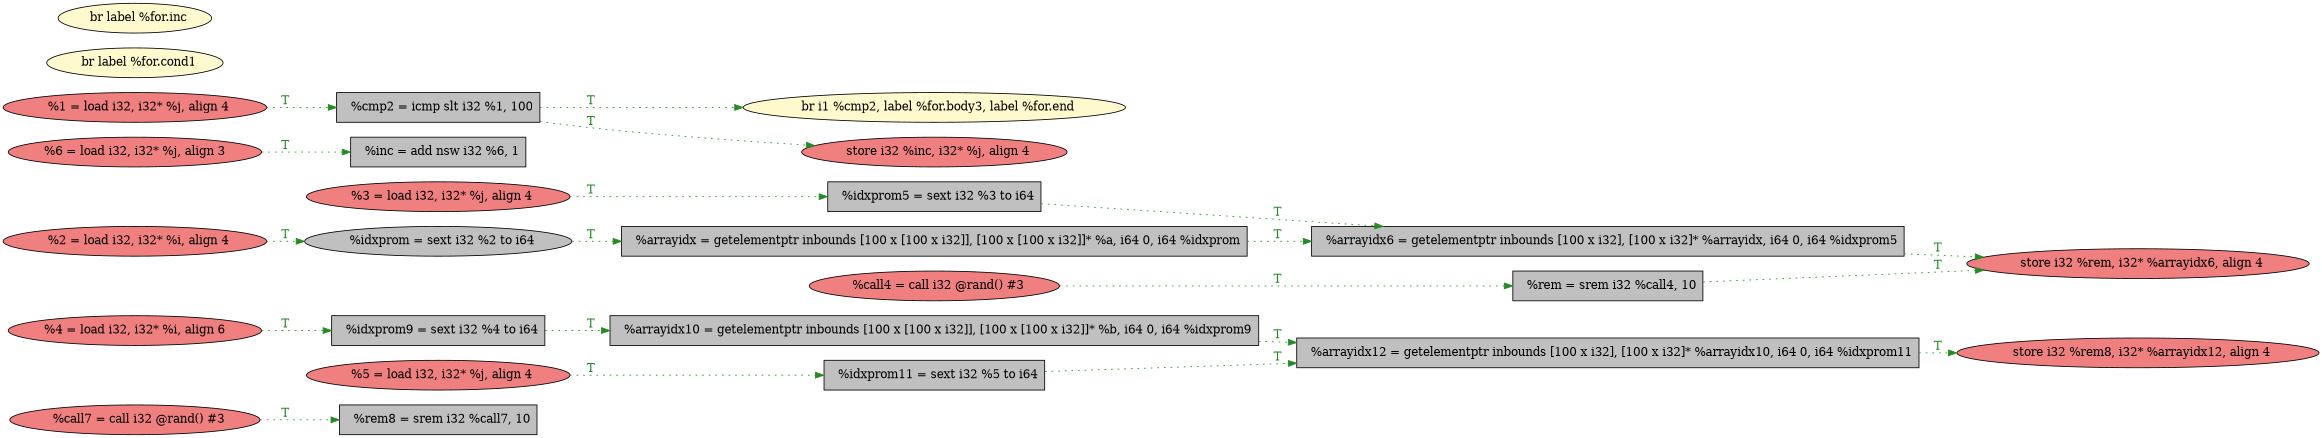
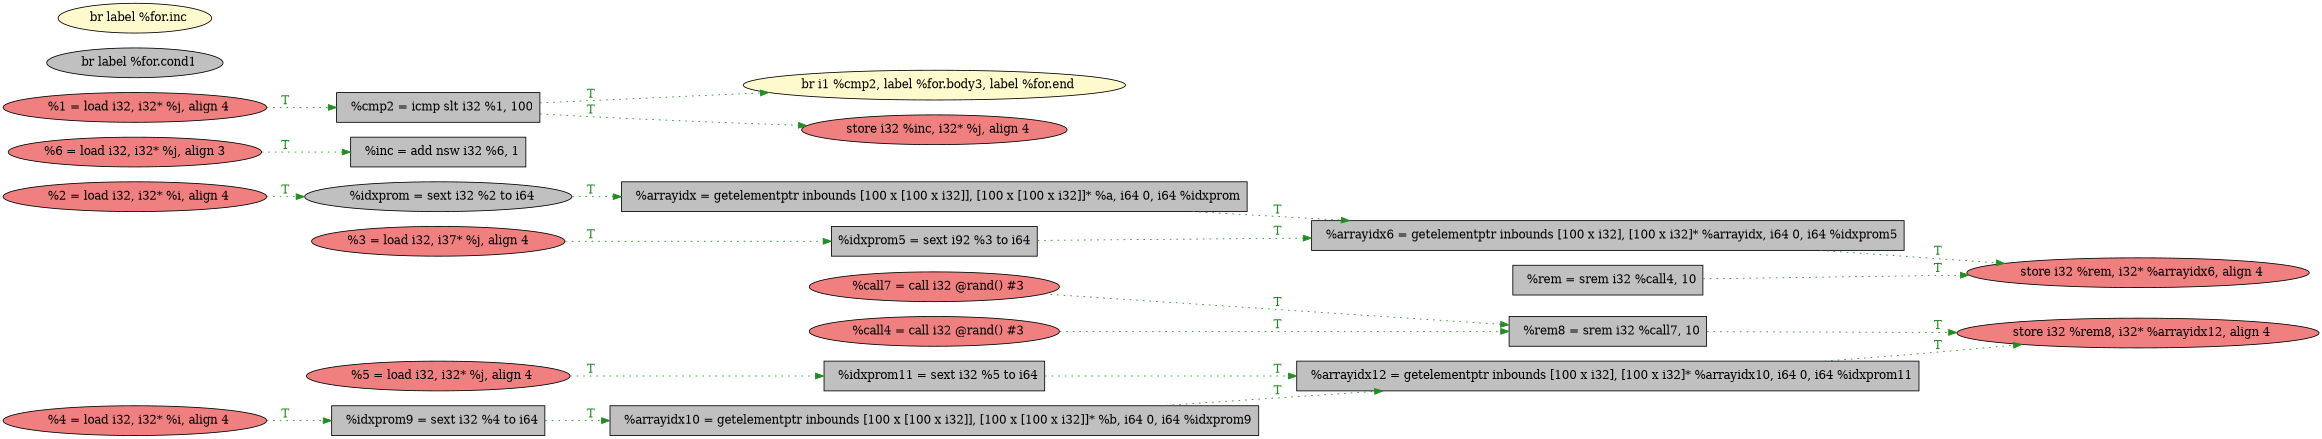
(135, 63) -> (135, 63)
(438, 197) -> (438, 241)
(934, 197) -> (934, 241)
(1282, 286) -> (1280, 331)
(135, 331) -> (135, 421)
none -> (1828, 332)
